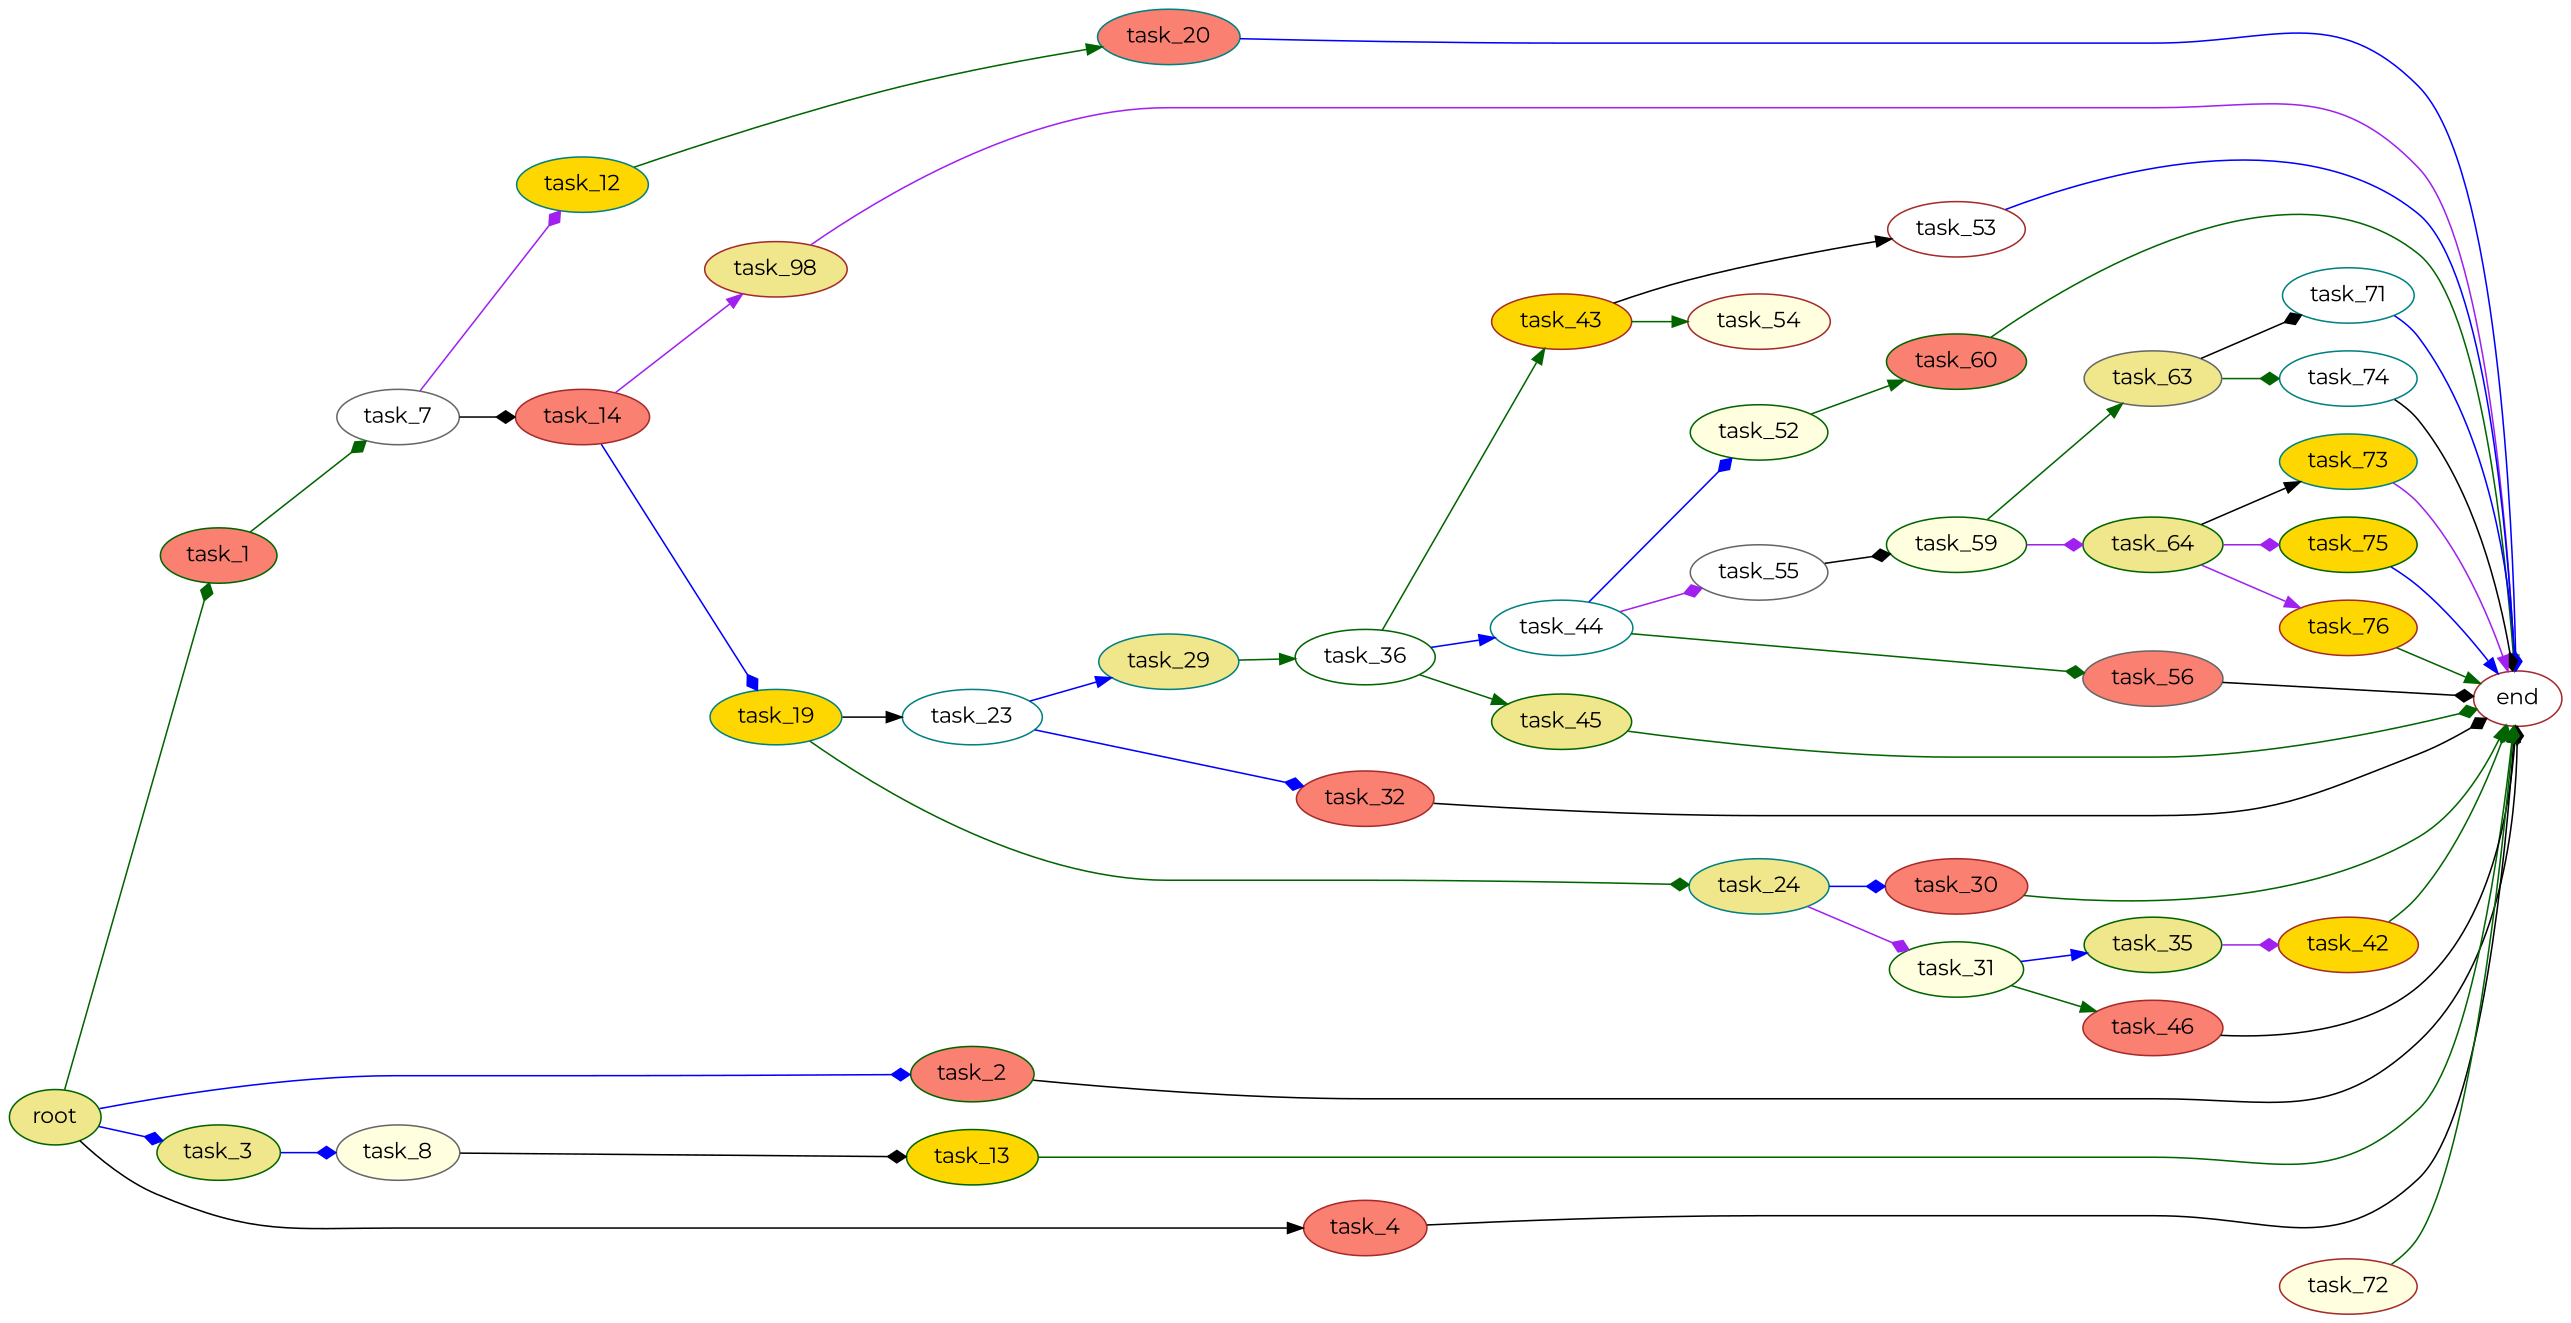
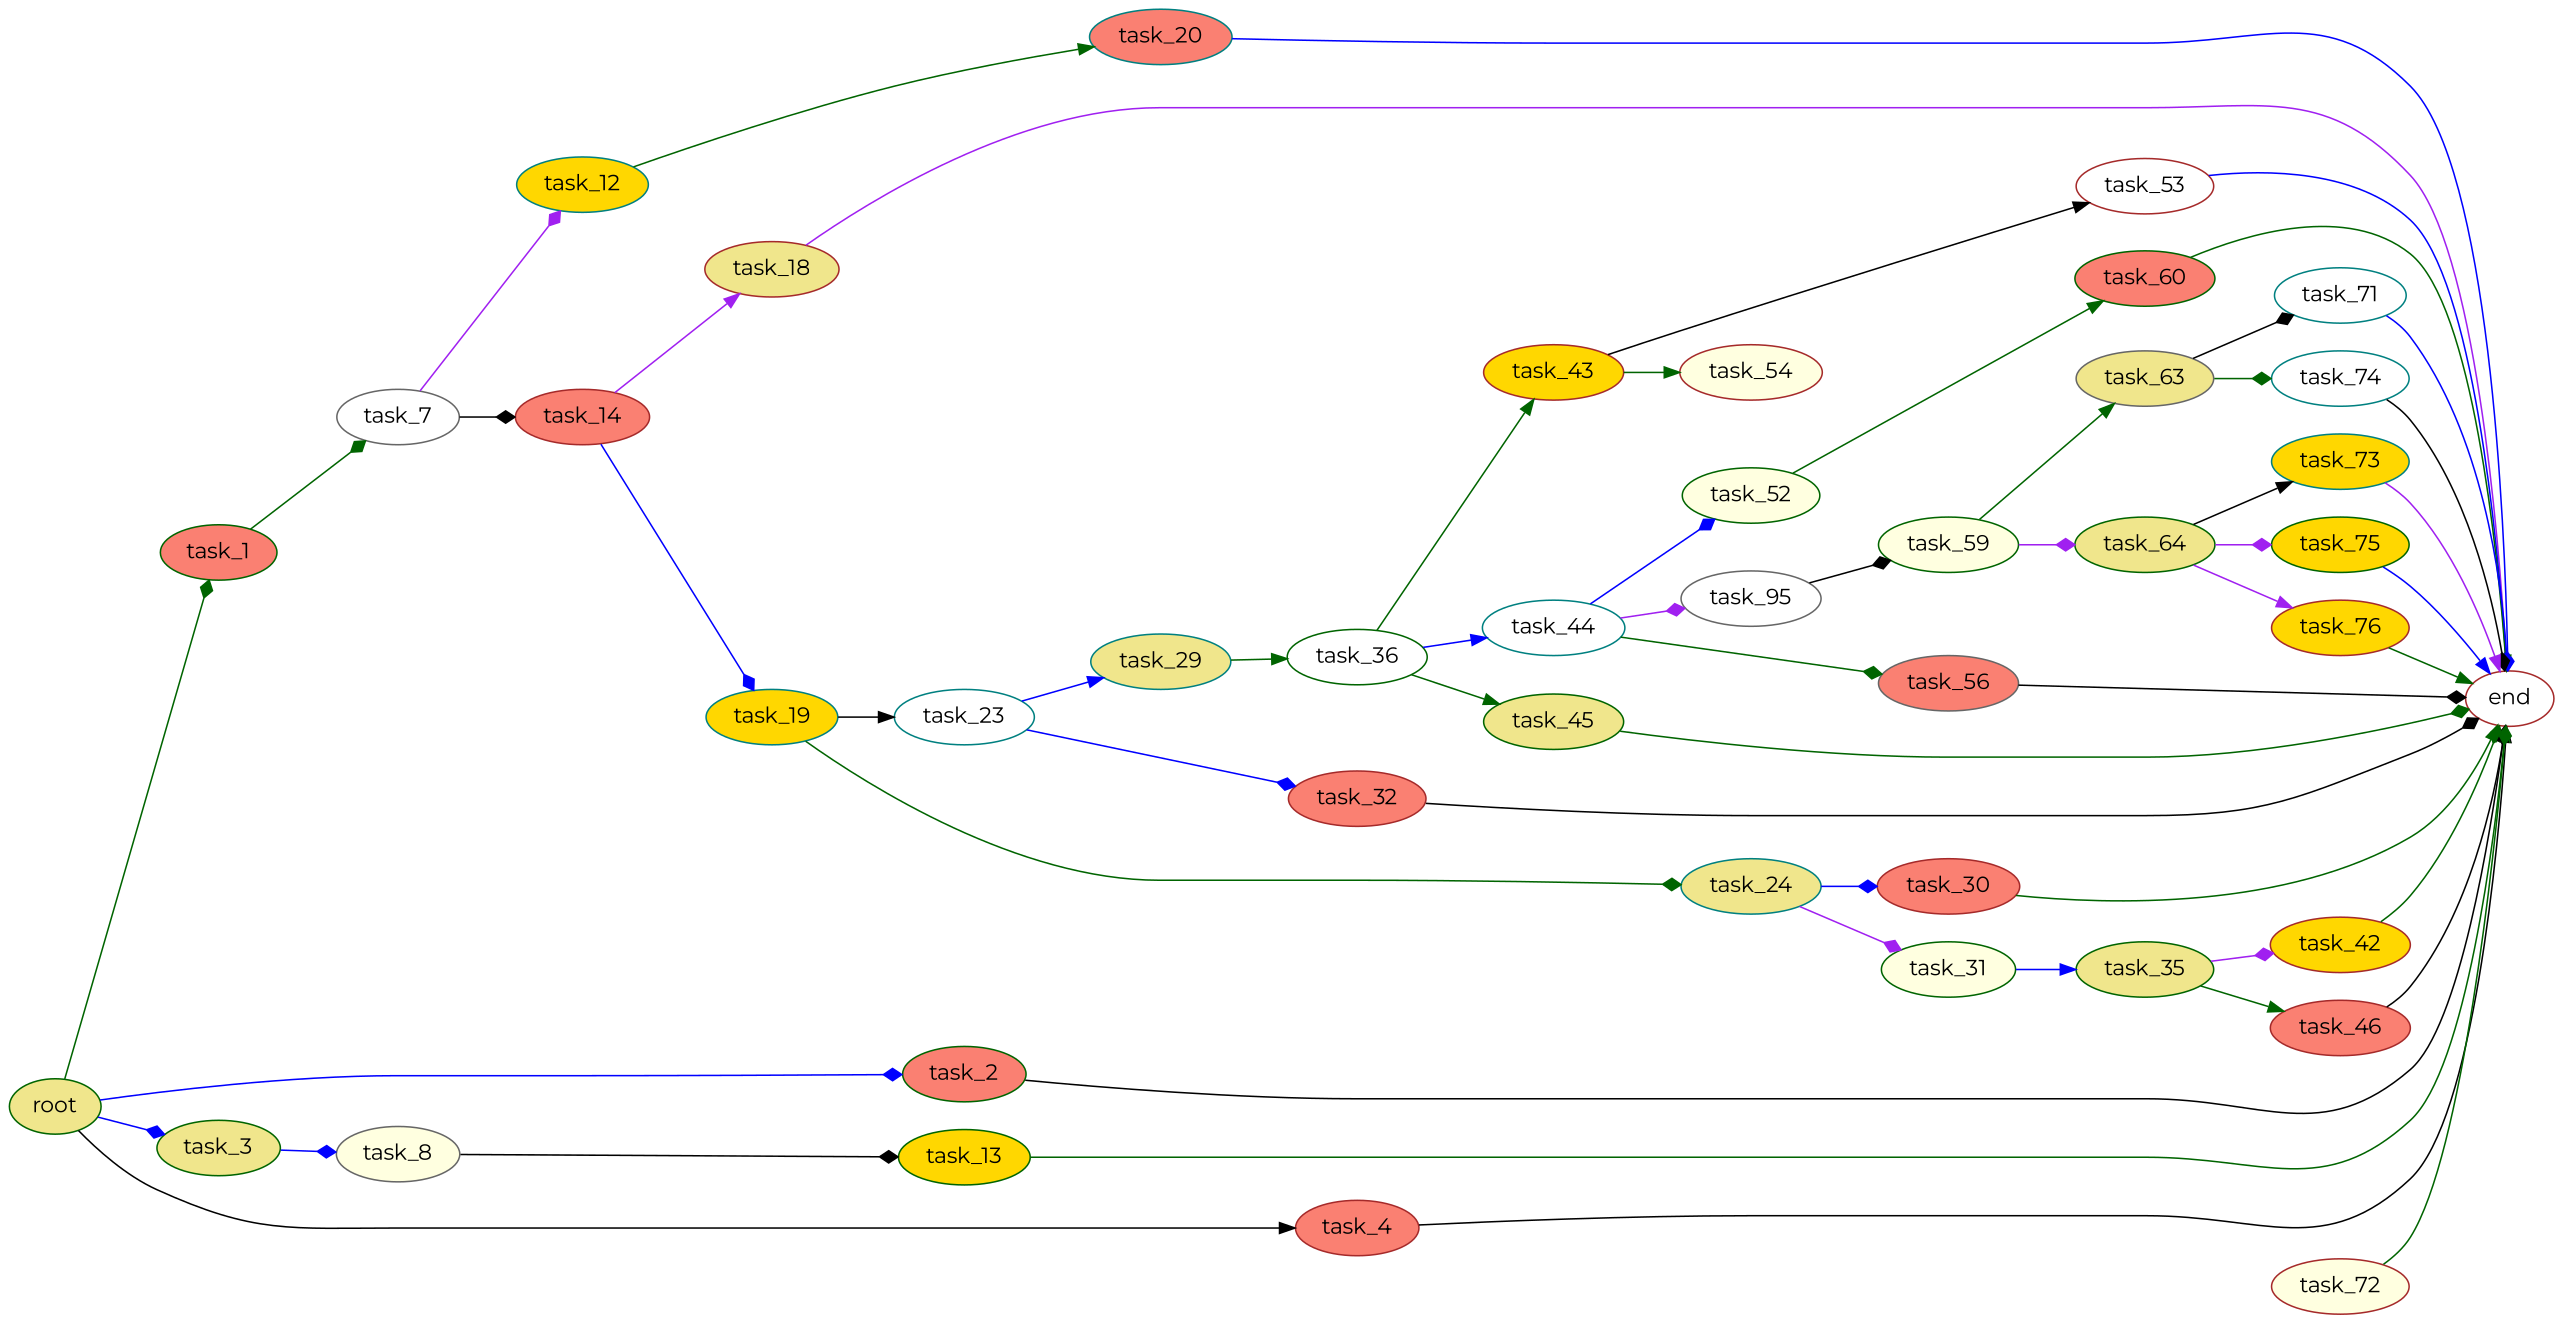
(776, 269) -> (772, 269)
(1759, 572) -> (1751, 599)
(2046, 996) -> (2235, 996)
